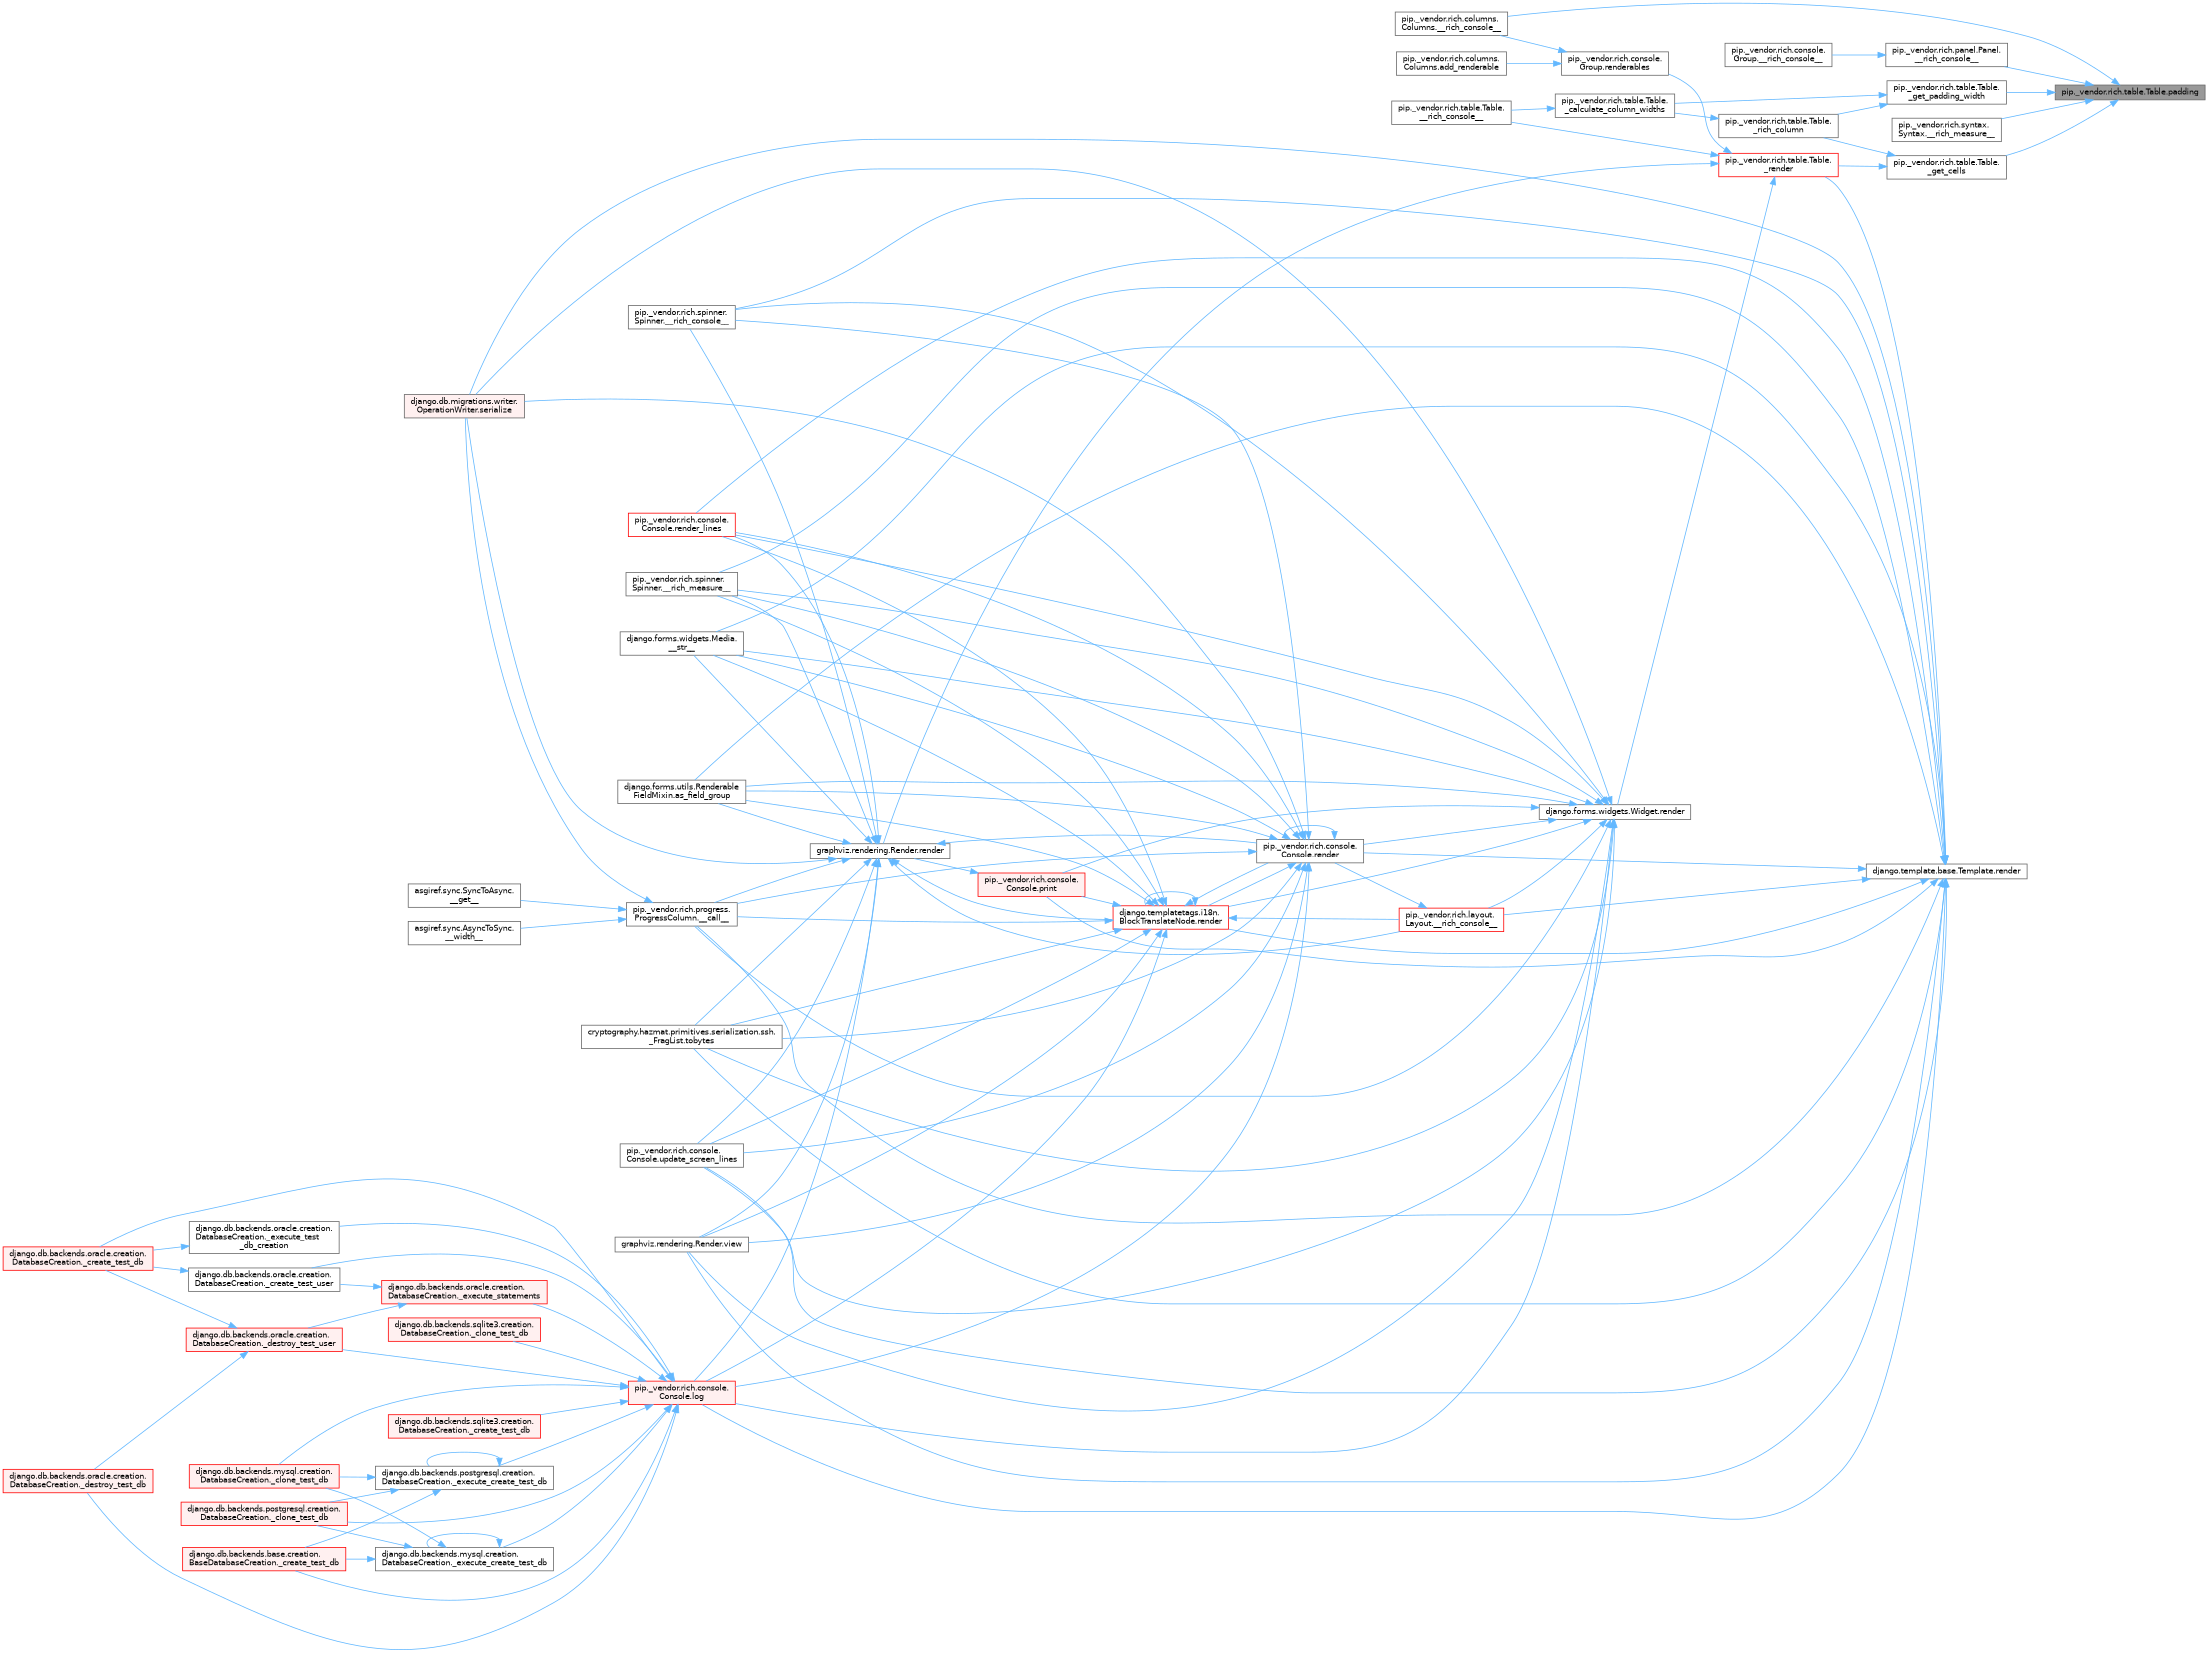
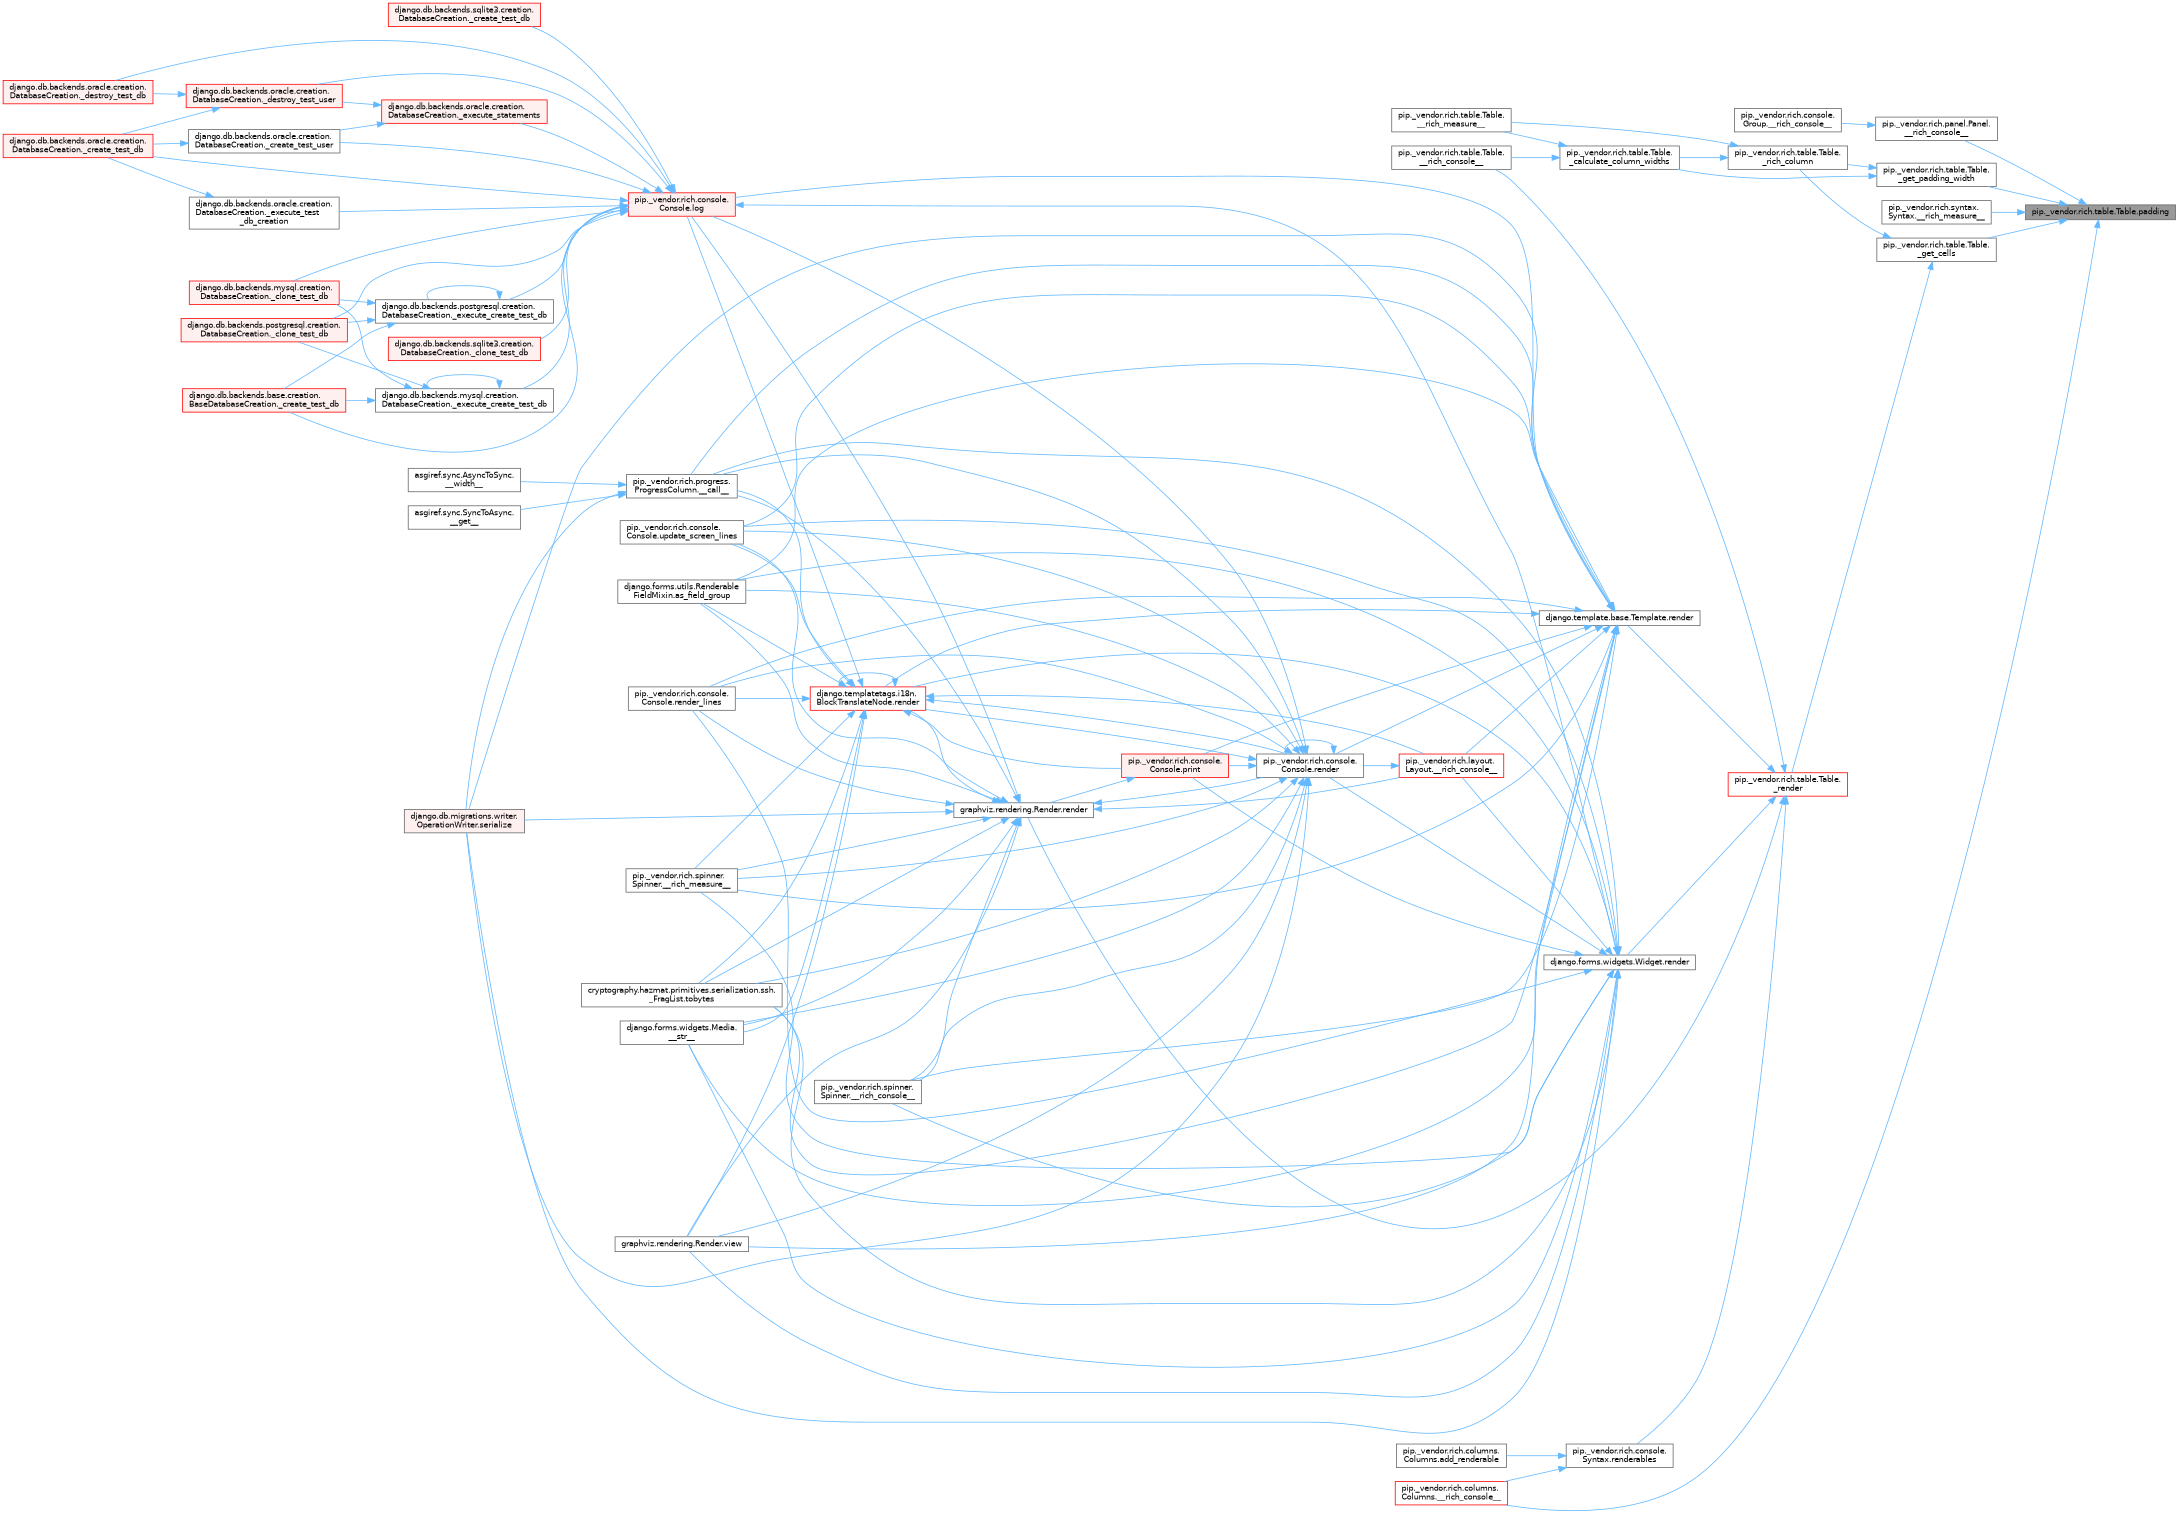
(1451, 24) -> (1451, 1493)
(1615, 64) -> (1620, 1456)
none -> (1451, 120)
(1921, 507) -> (1699, 696)
(682, 525) -> (682, 699)
none -> (1239, 766)
(1400, 1437) -> (1389, 316)
